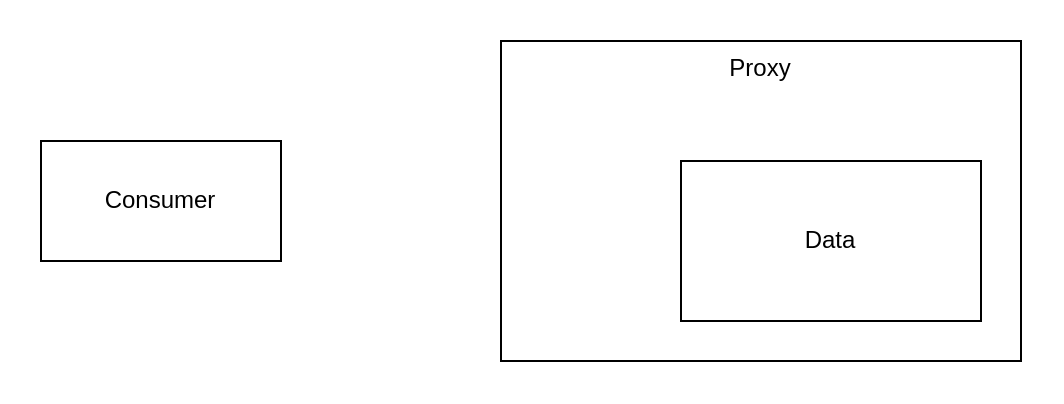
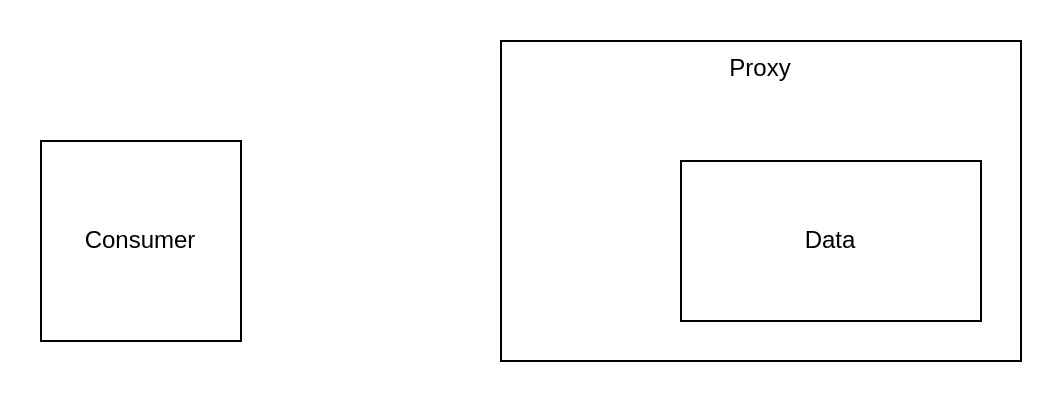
(161, 201) -> (141, 241)
